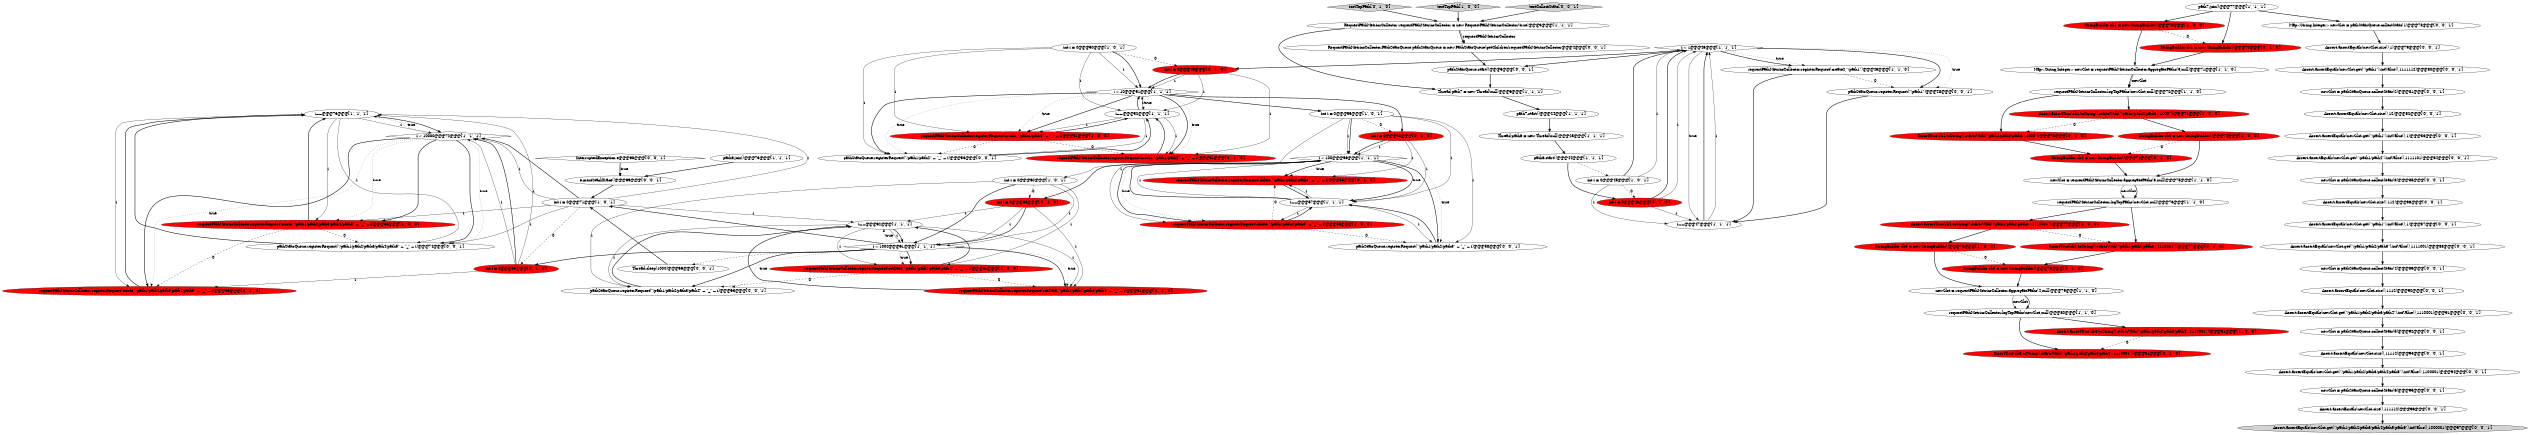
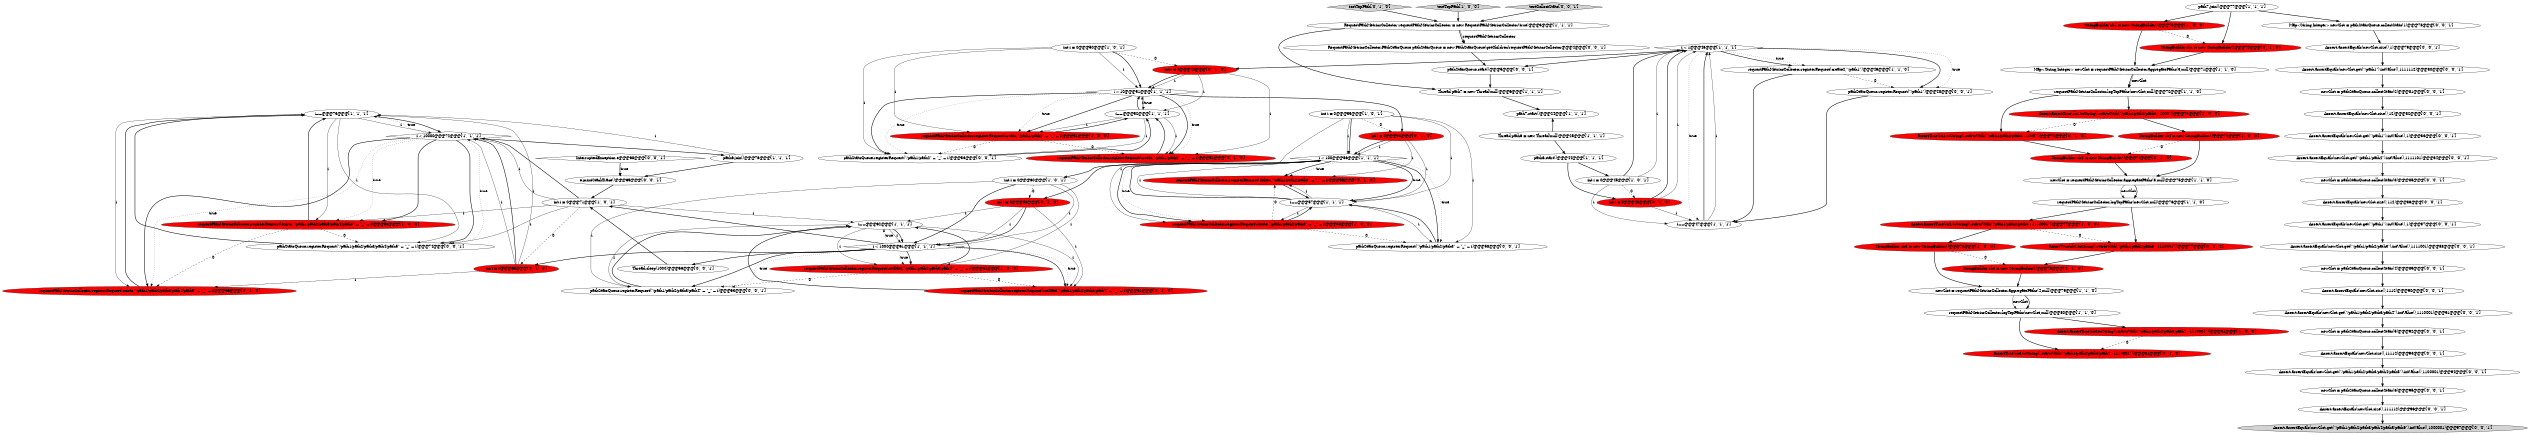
(1081, 90) -> none
(1144, 102) -> (1144, 102)
(1242, 103) -> none
(1549, 124) -> (1553, 126)
(700, 129) -> (559, 127)
(1689, 134) -> (1689, 134)
none -> (601, 146)
(1192, 164) -> (1192, 164)
(1592, 169) -> (1592, 169)
(762, 254) -> (762, 254)
